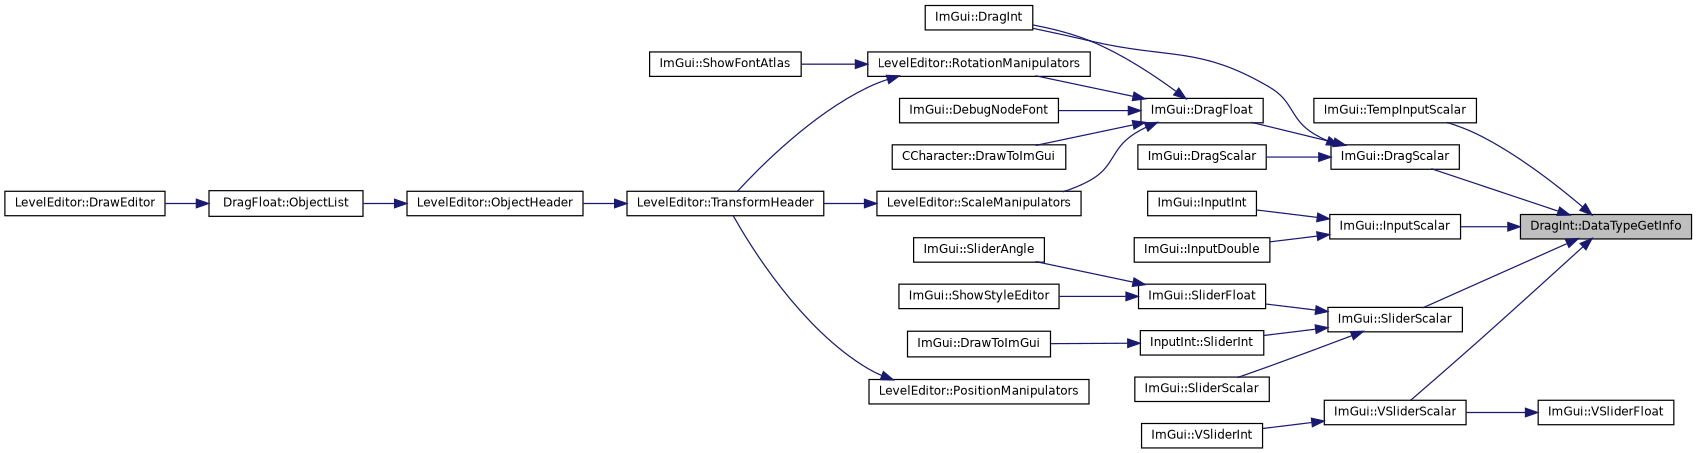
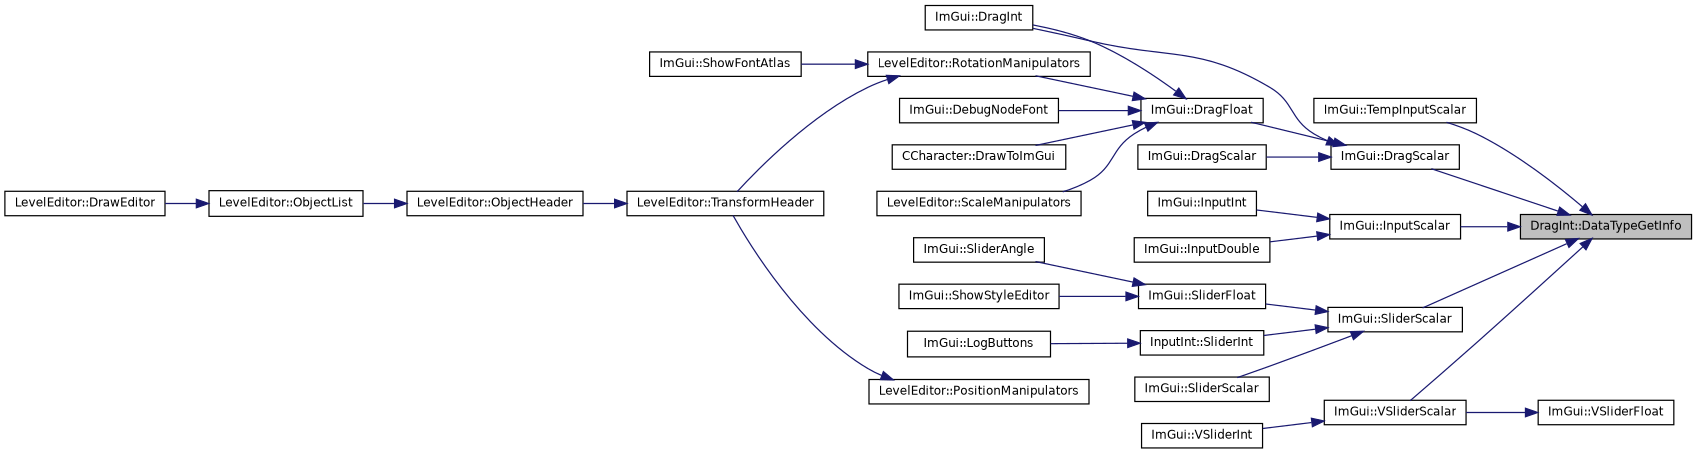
(286, 204) -> (286, 204)
(844, 204) -> none
(979, 344) -> (979, 344)
